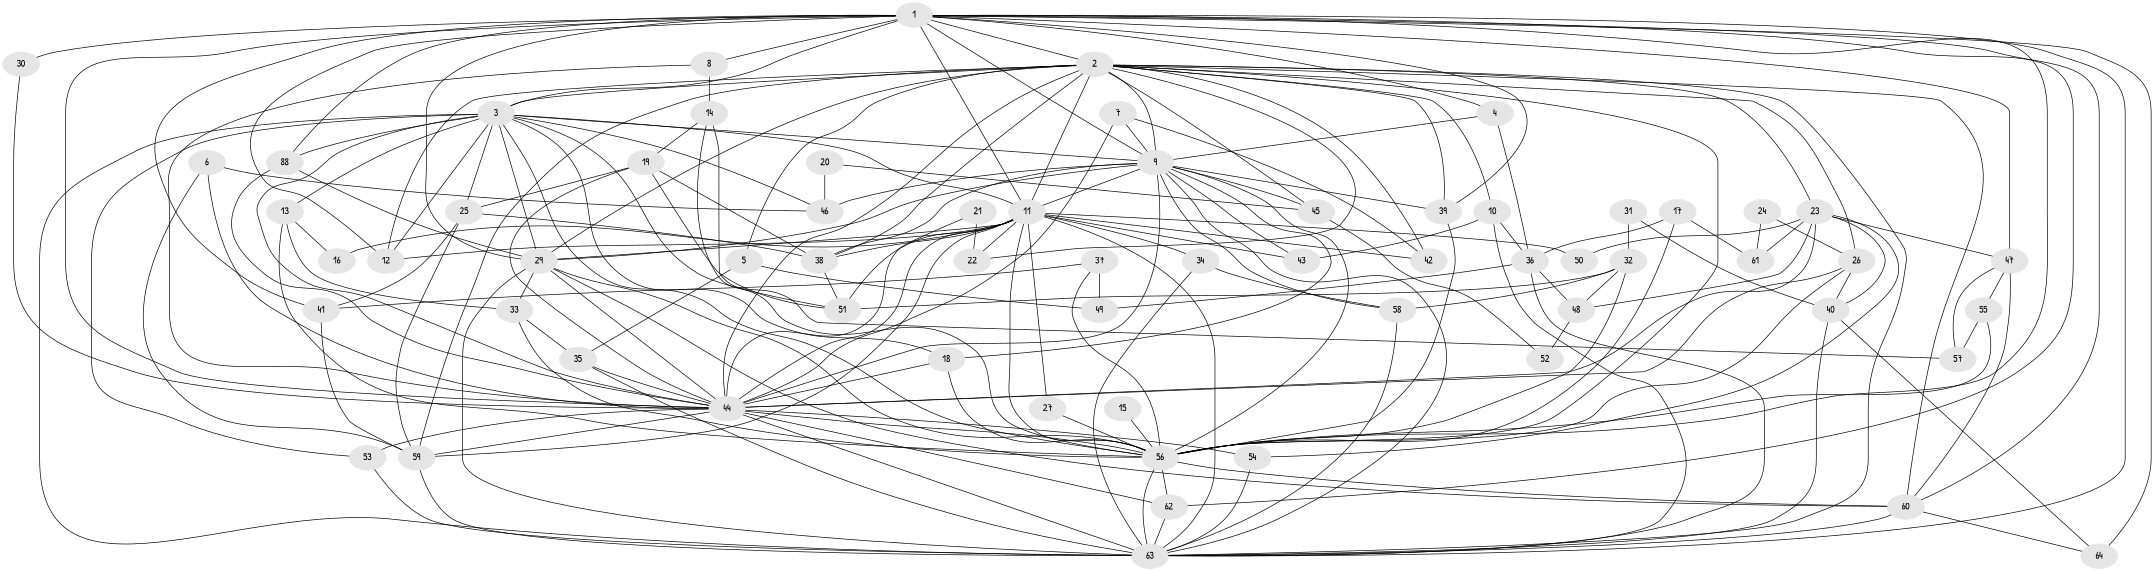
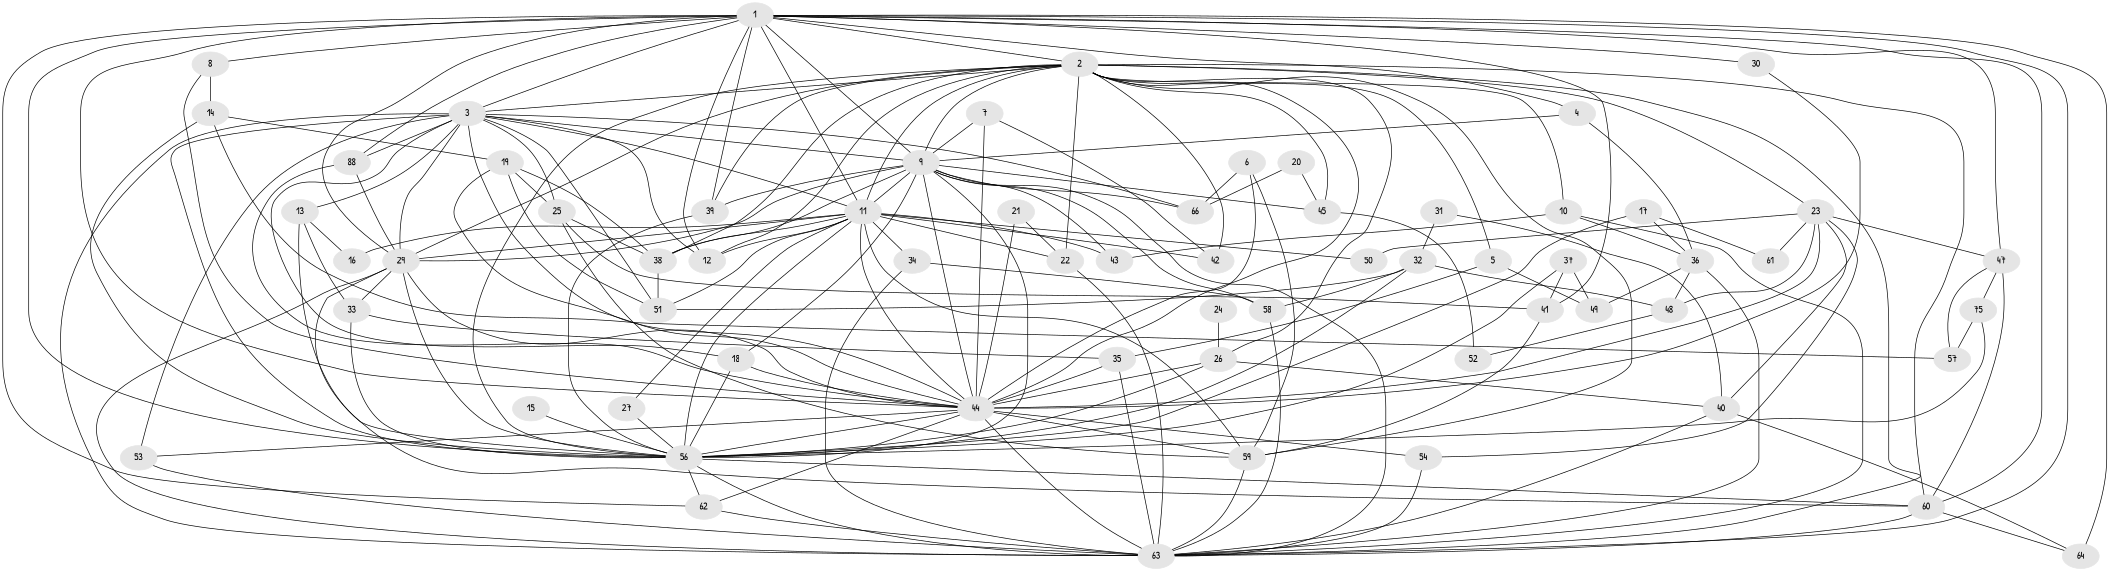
(825, 212) -> (1195, 212)
(1759, 236) -> none
(1984, 310) -> (1978, 310)
(1212, 344) -> (1156, 394)
